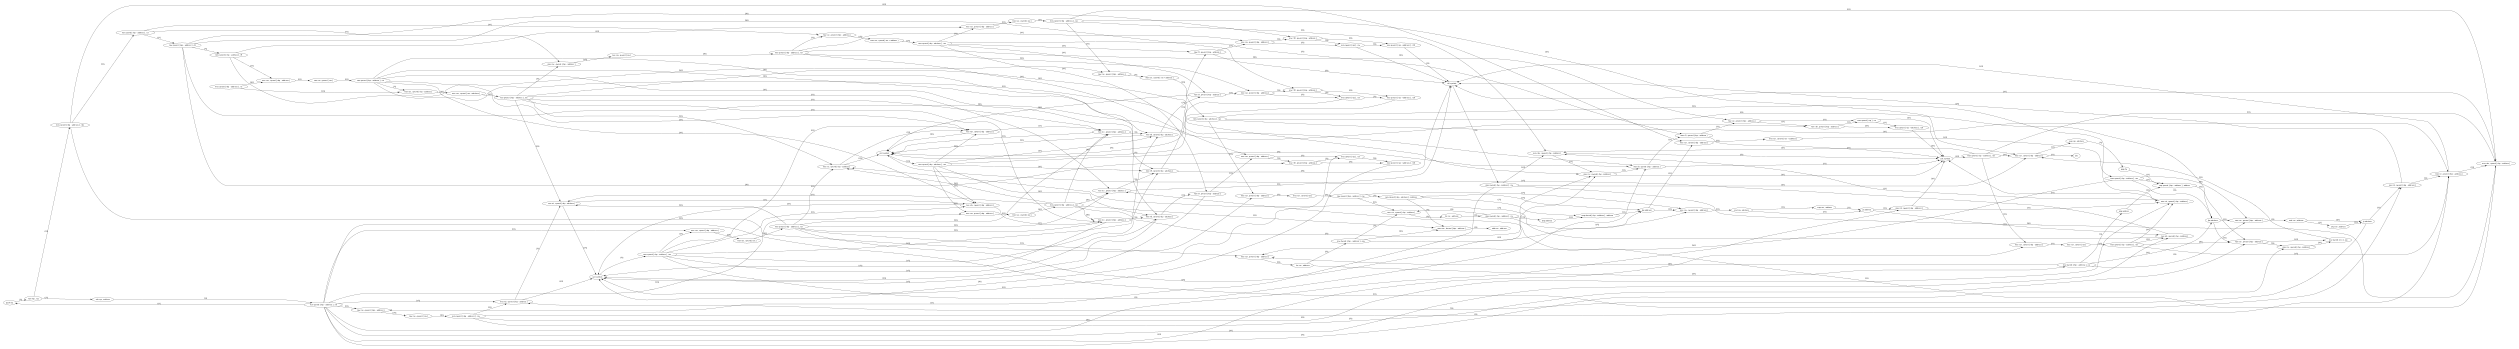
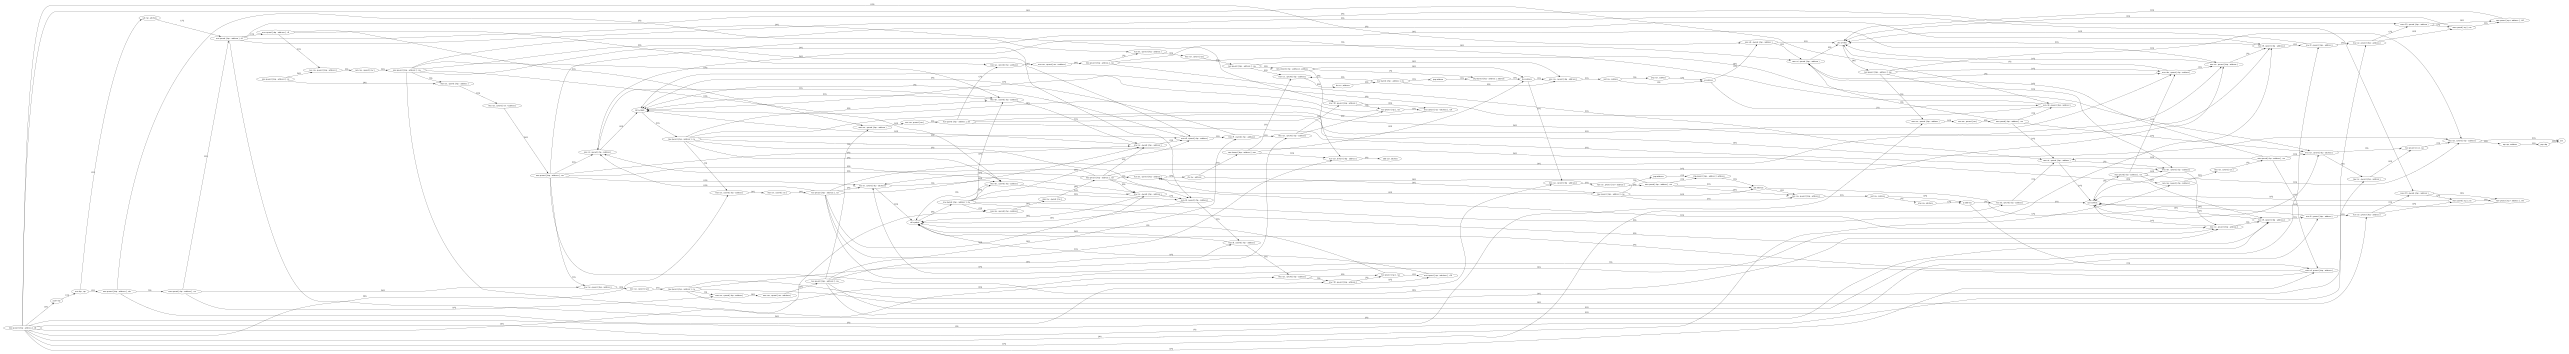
(2144, 175) -> (2553, 143)
(212, 300) -> (188, 28)
